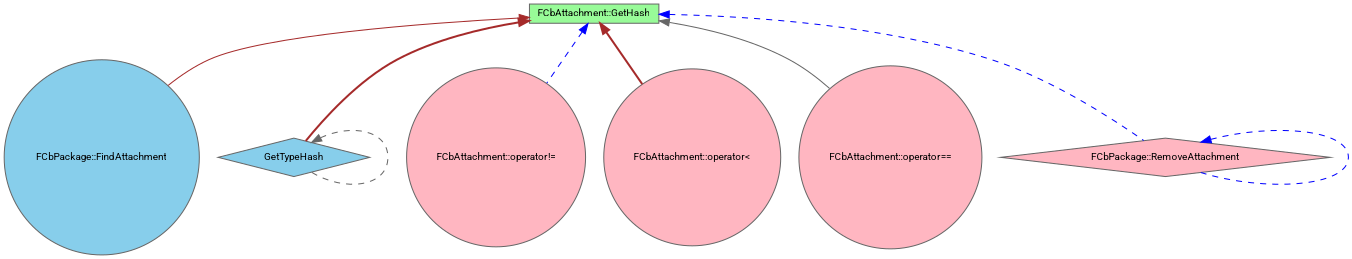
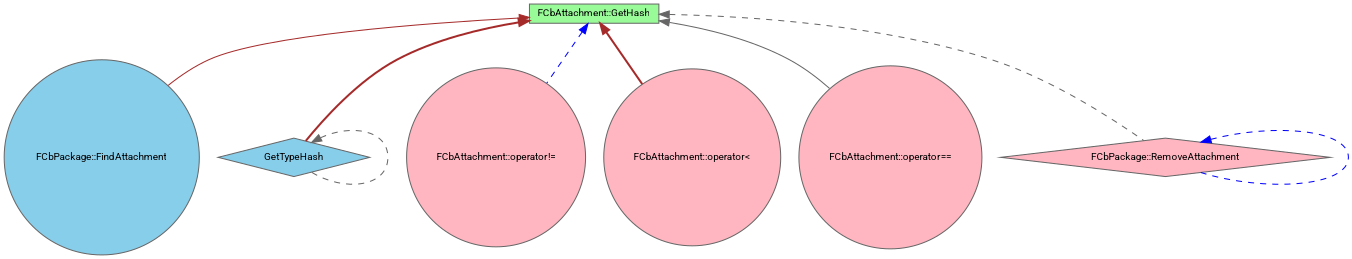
(917, 40) -> (917, 40)
